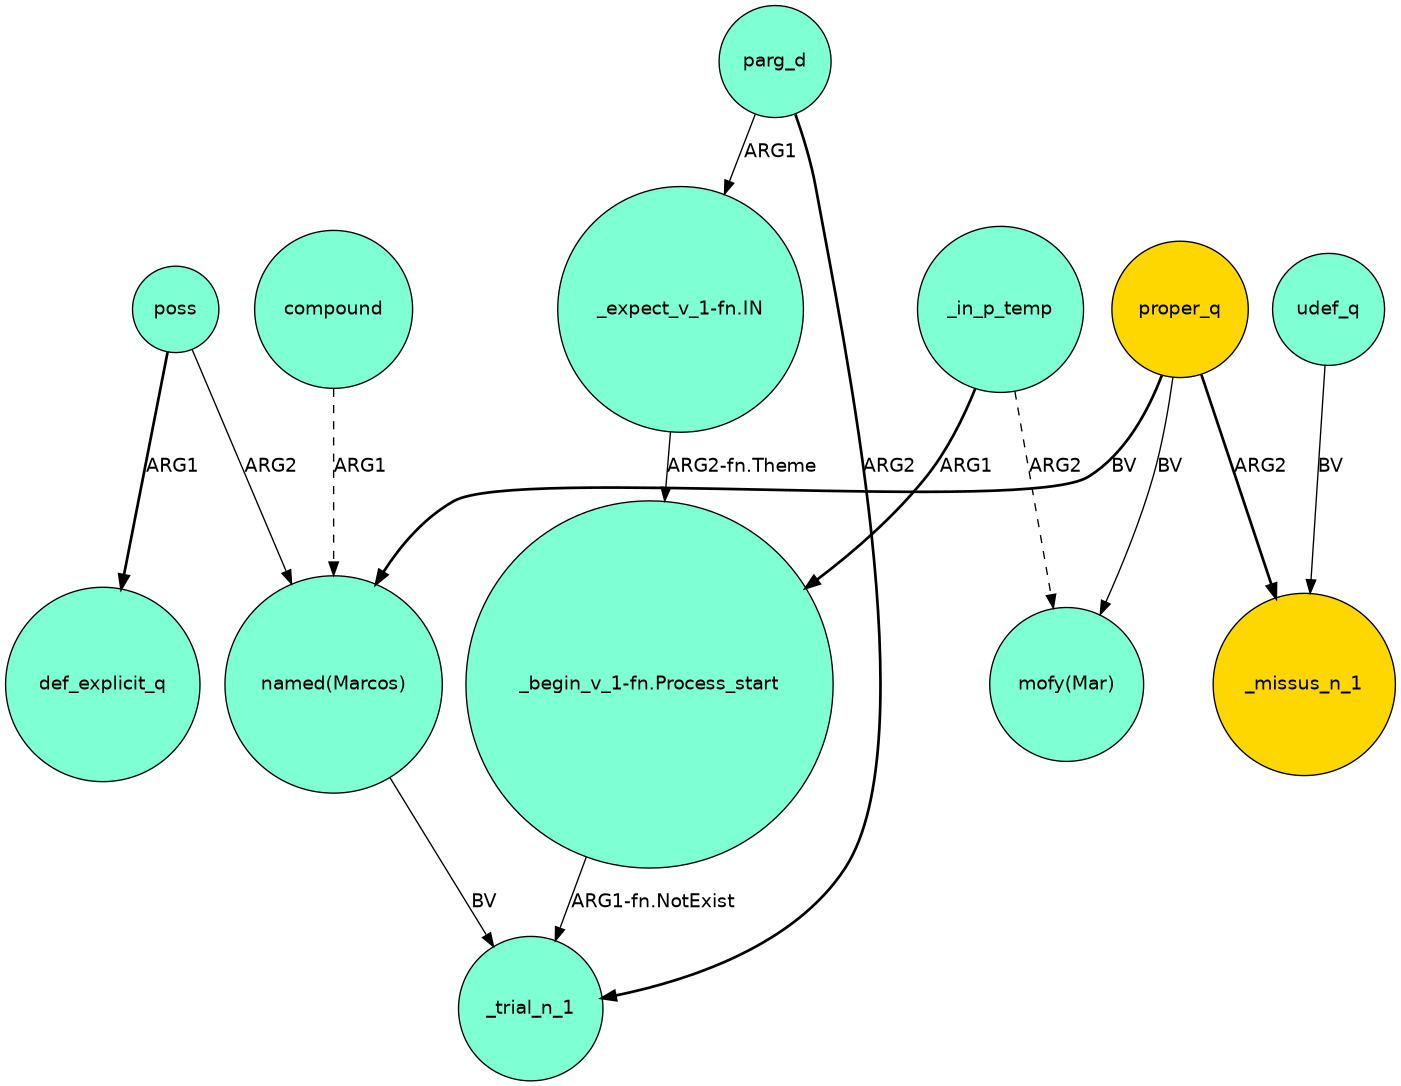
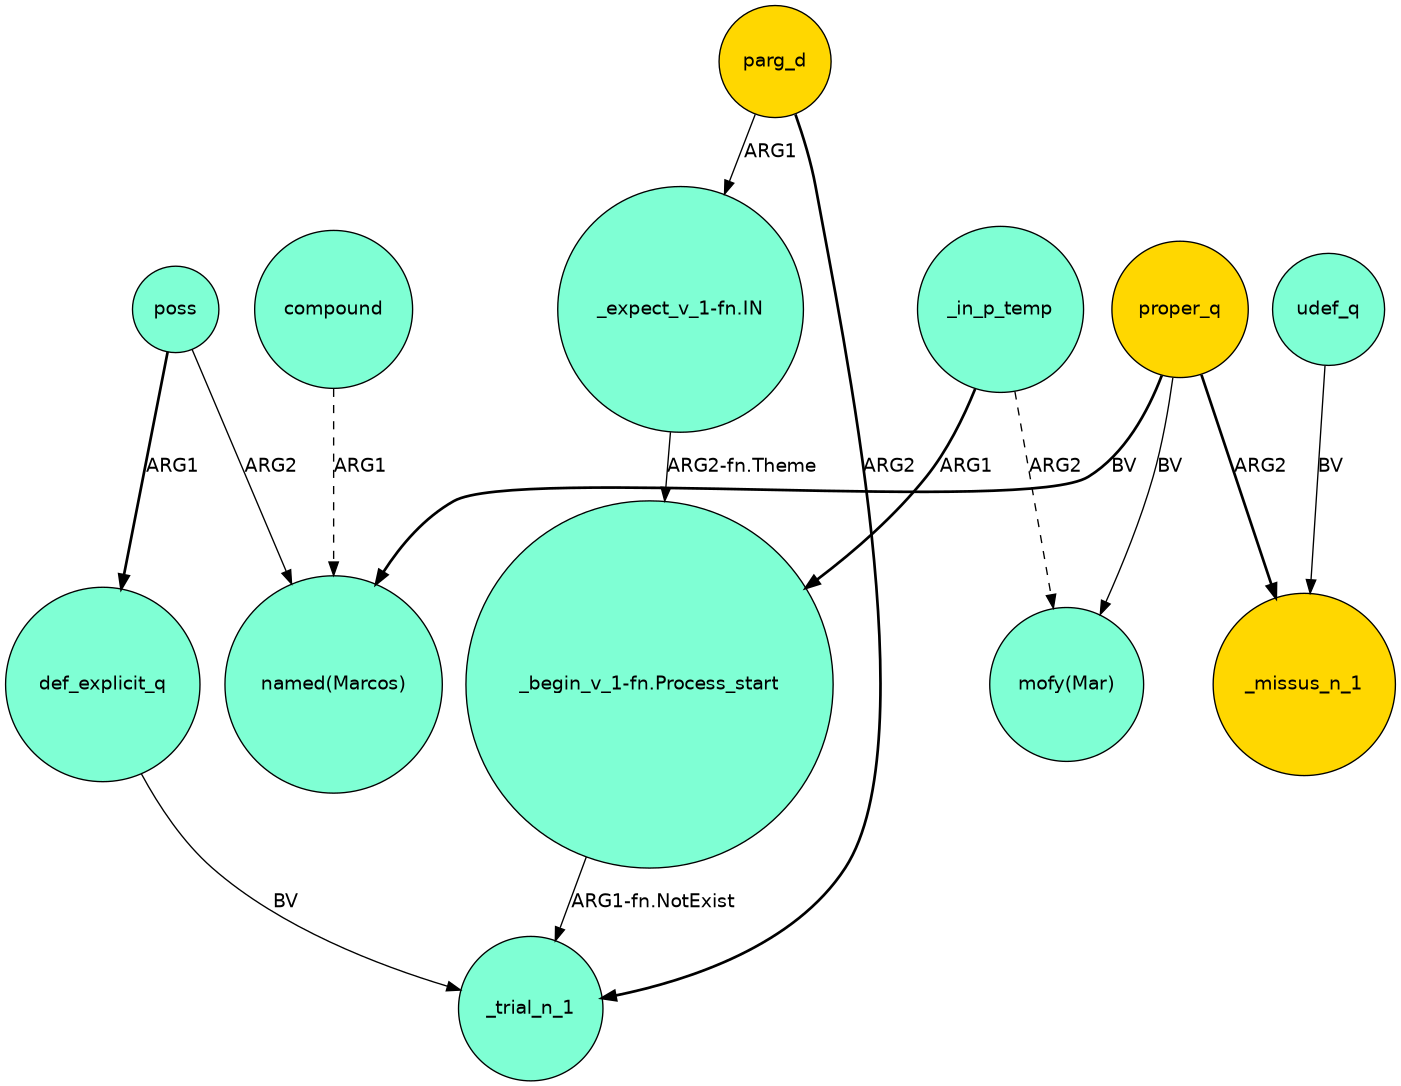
(775, 62) -> (775, 62)
(438, 856) -> (272, 911)
